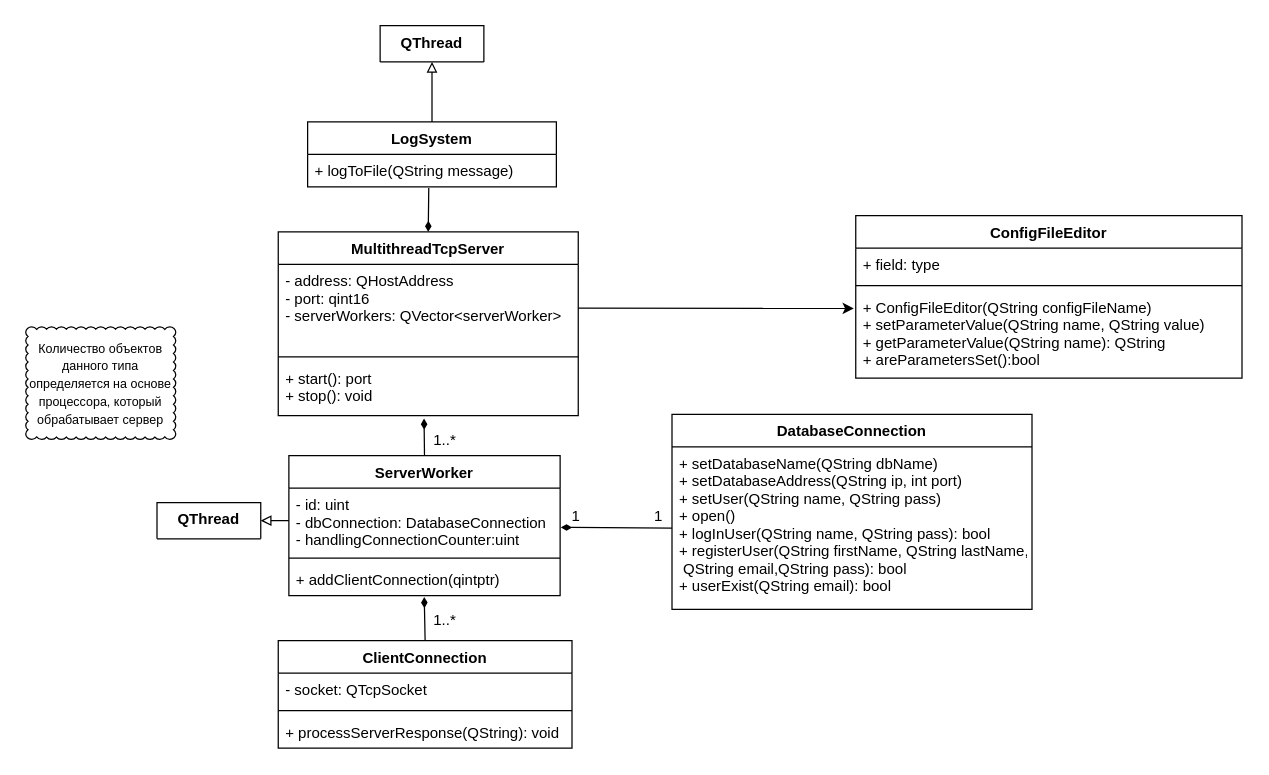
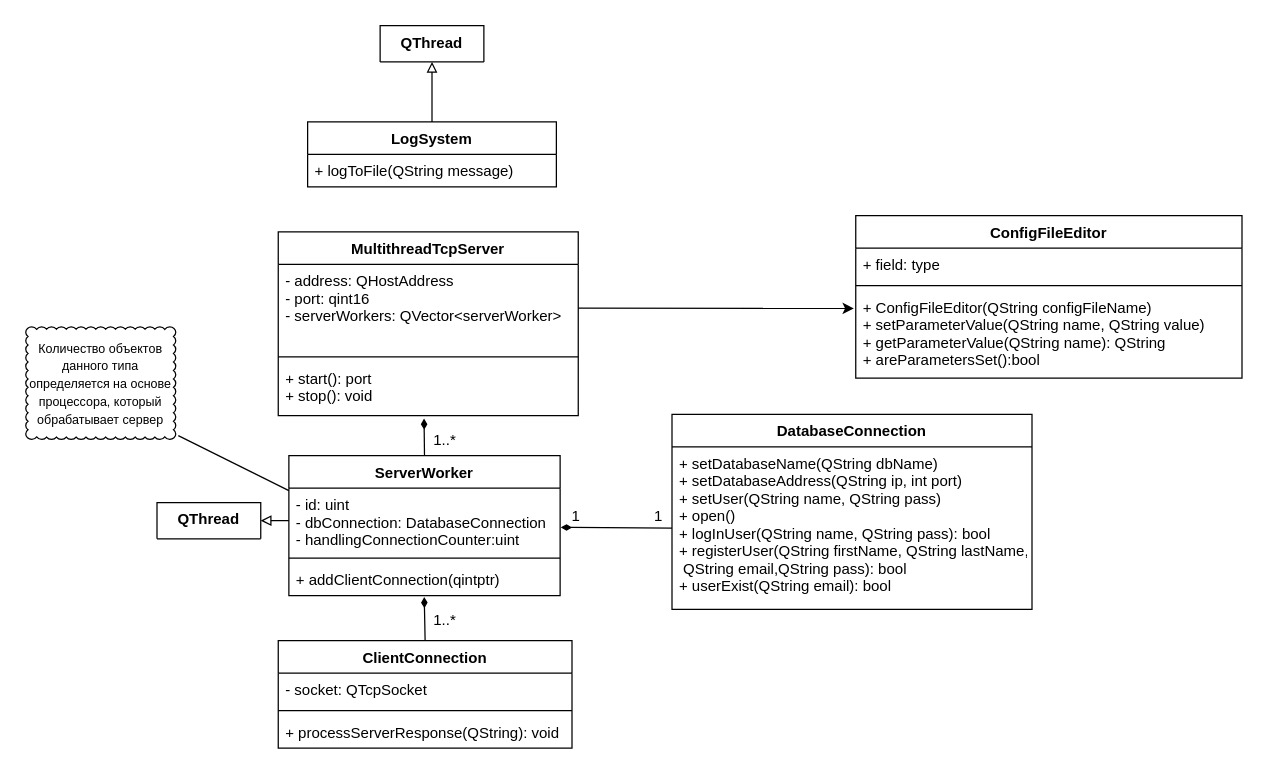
(428, 205) -> none
none -> (232, 462)
